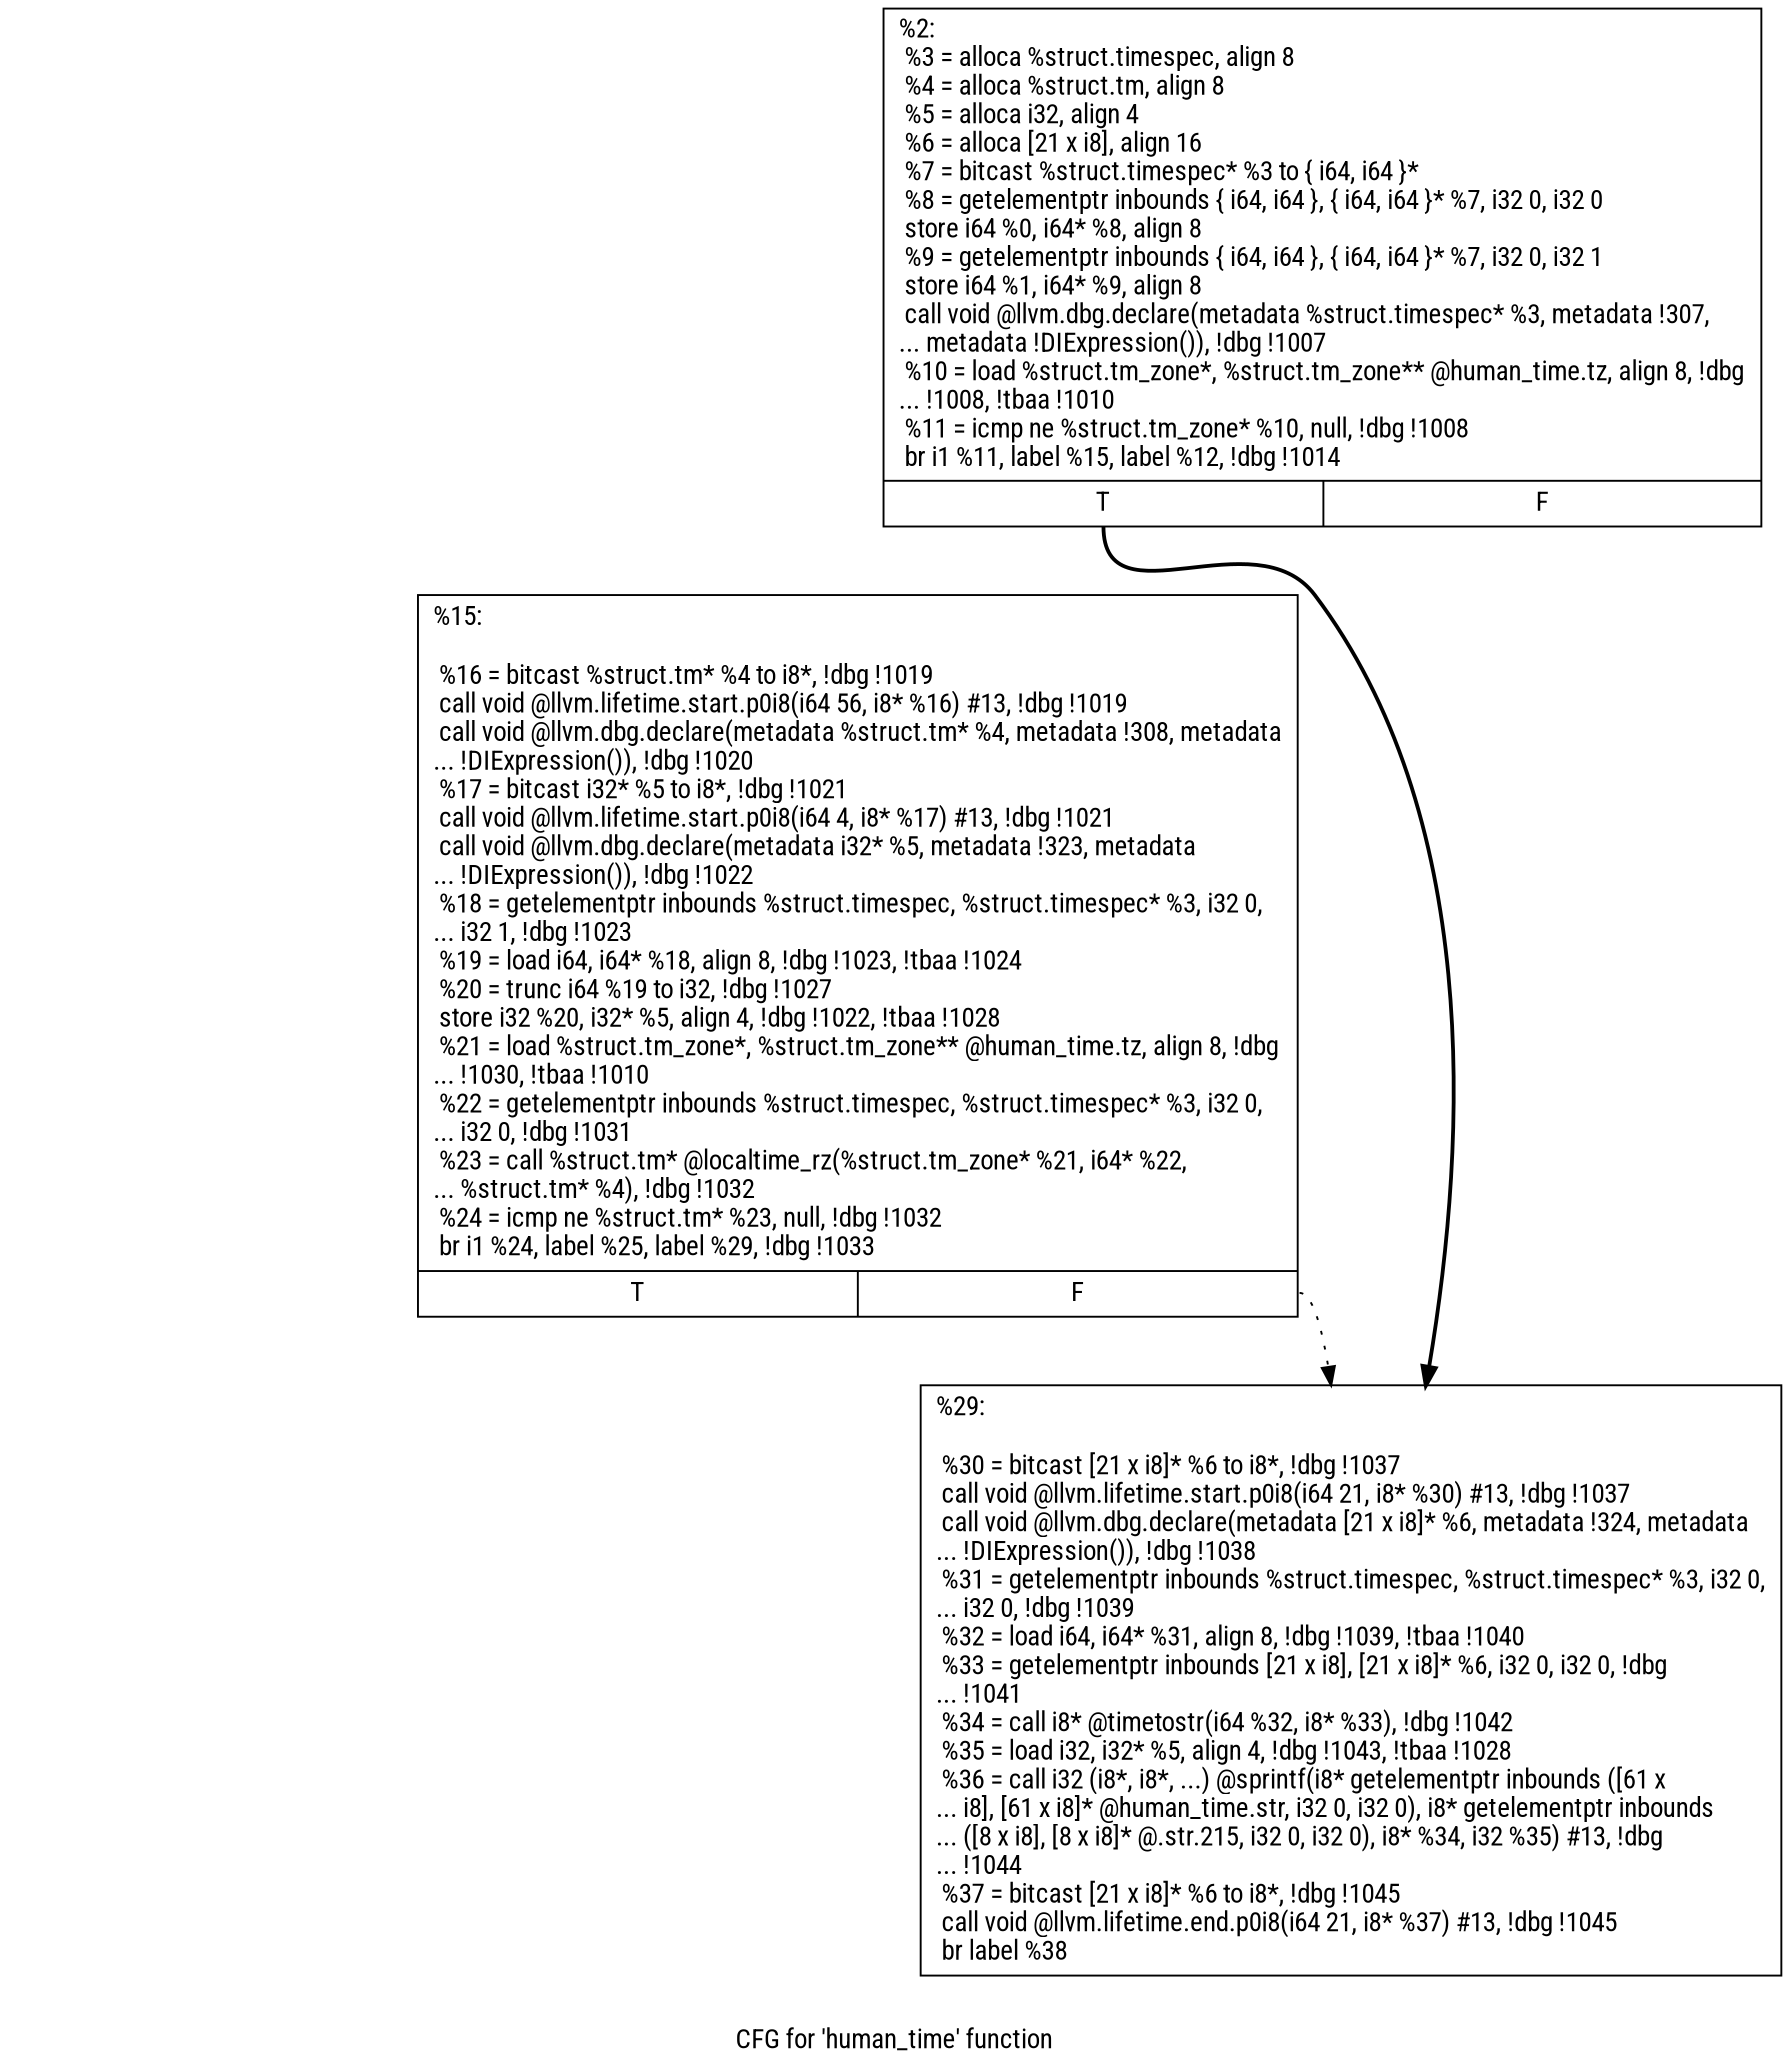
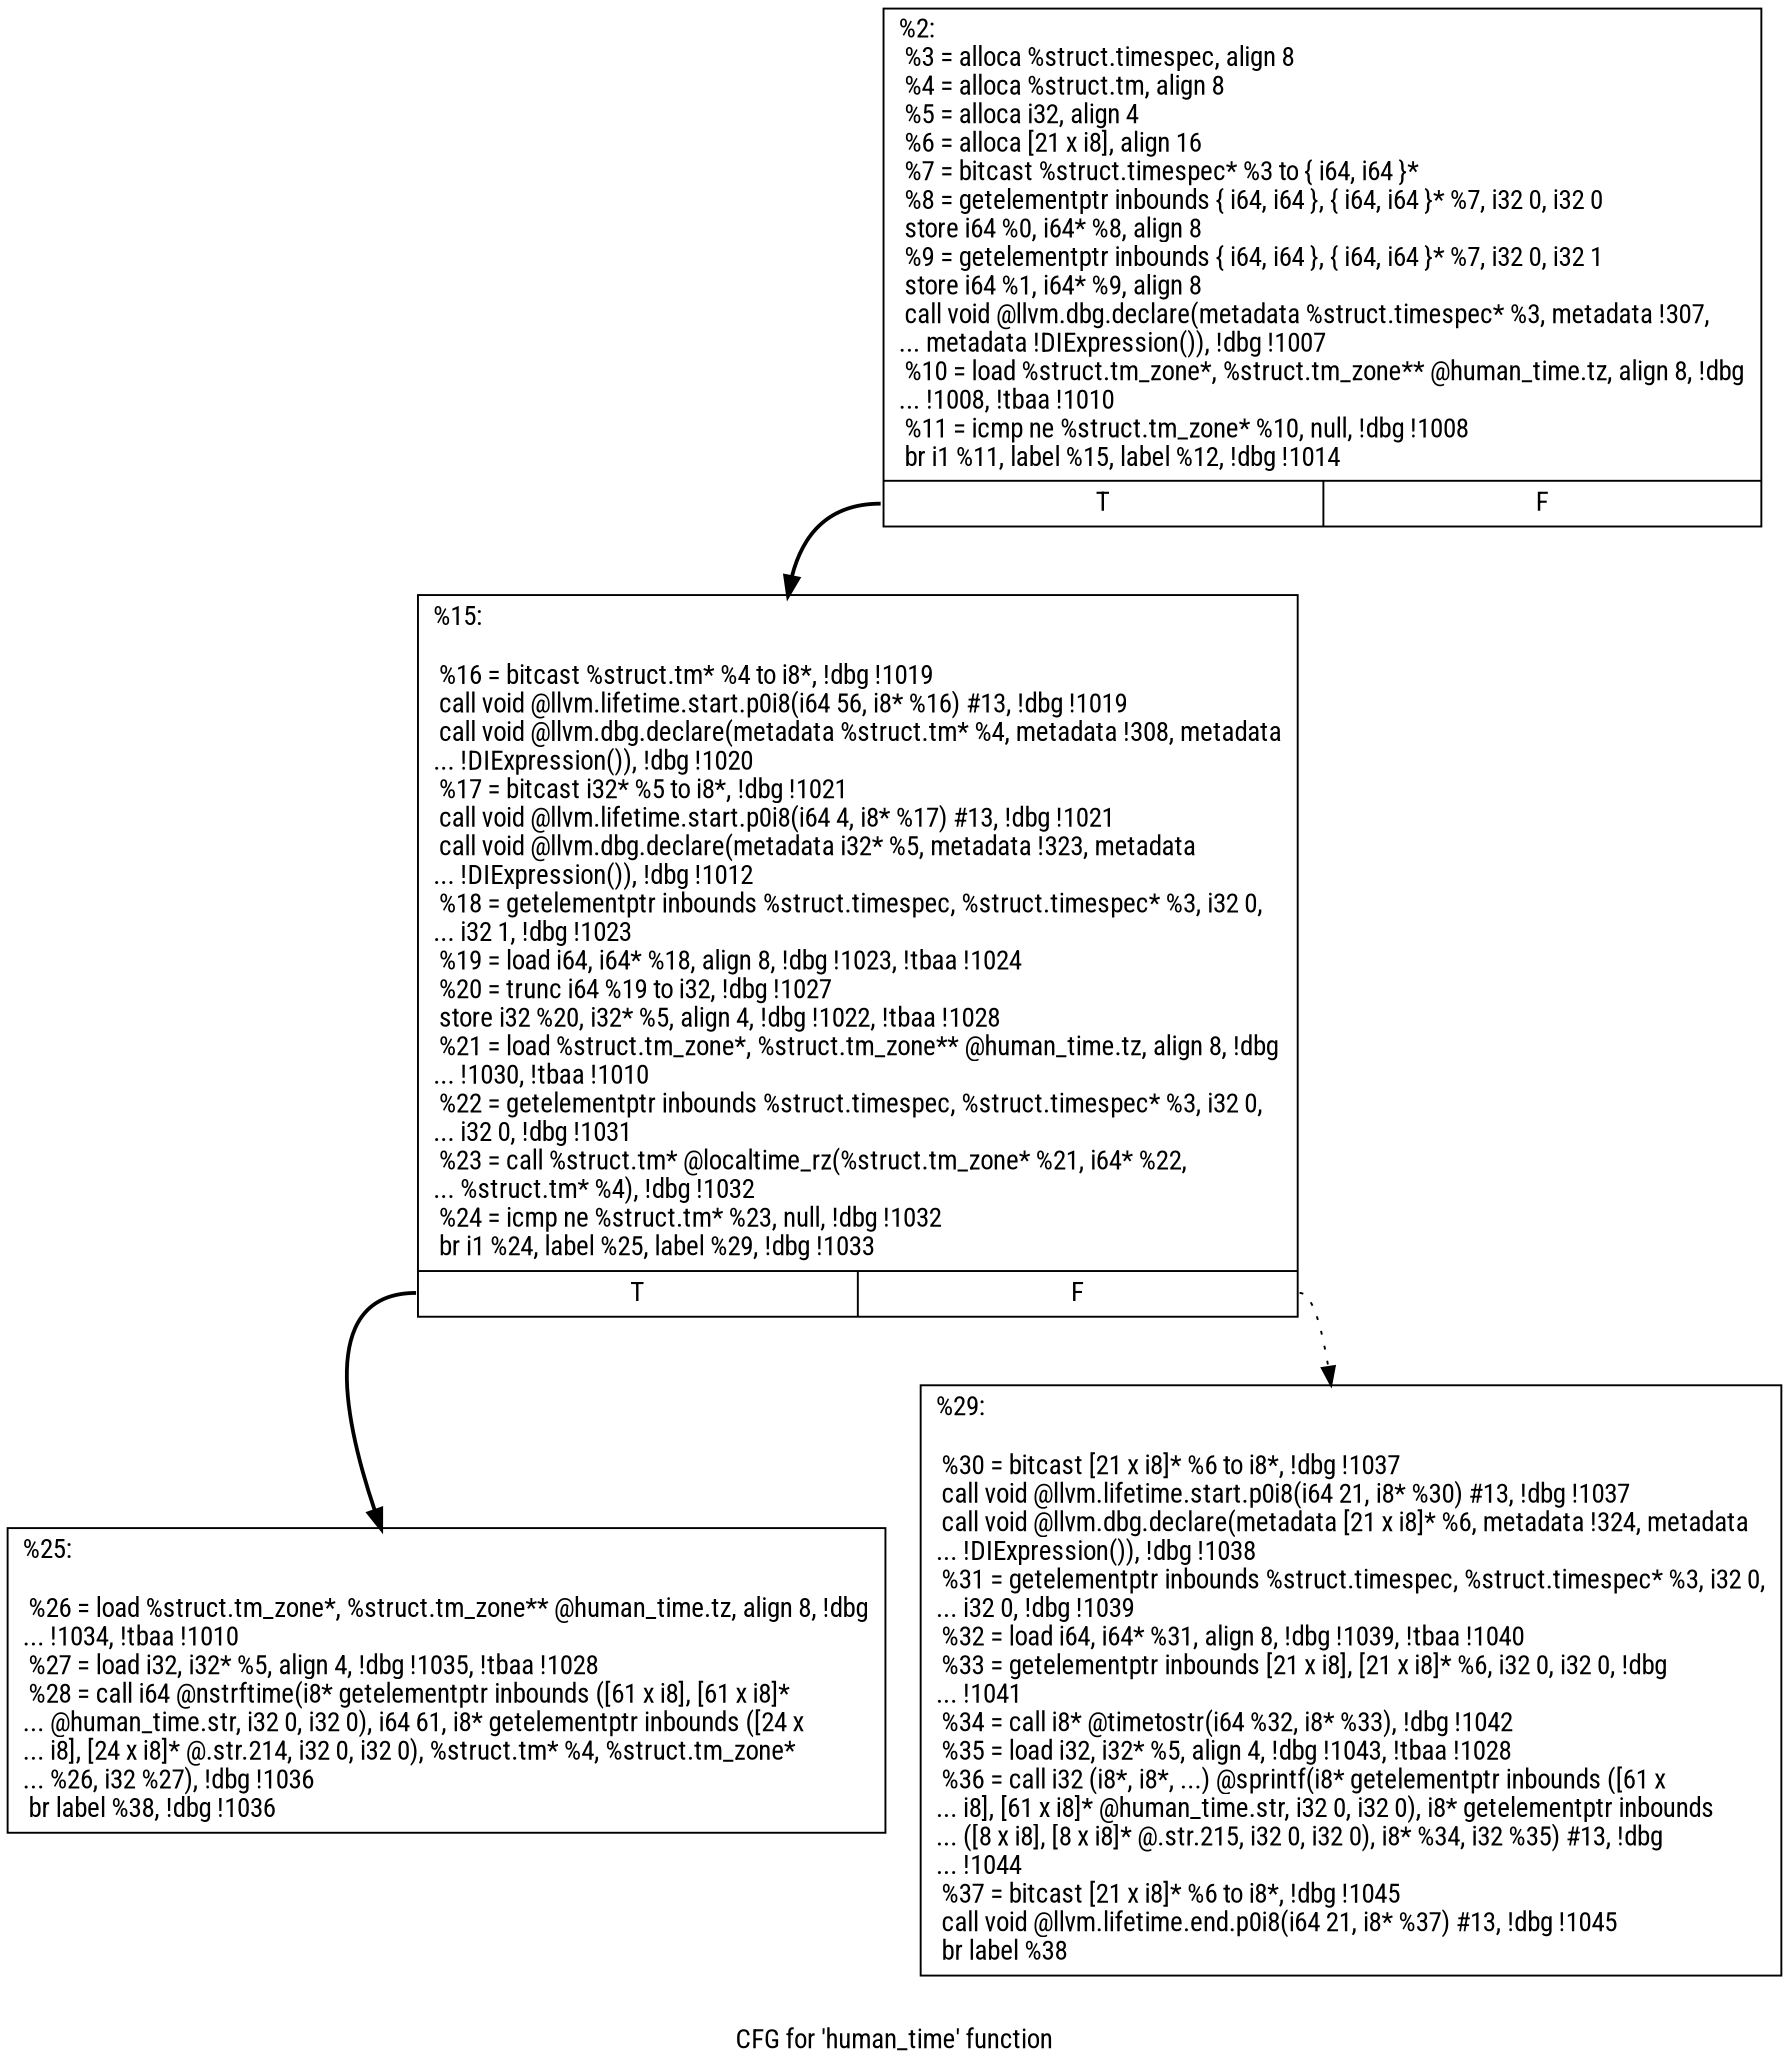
(1426, 846) -> (822, 523)
(594, 876) -> (594, 876)
none -> (447, 1680)
